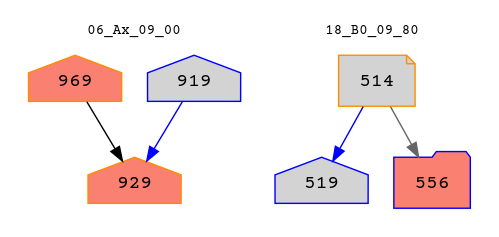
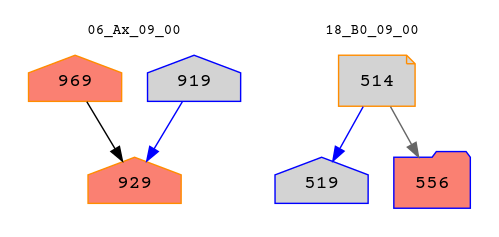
(373, 30) -> (373, 30)
